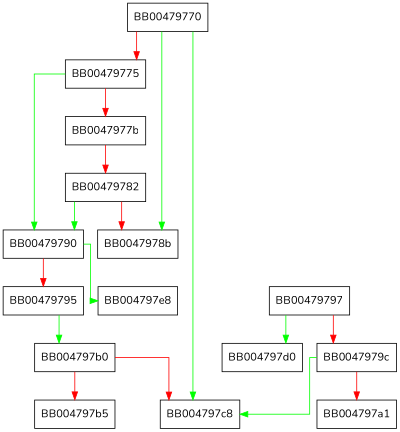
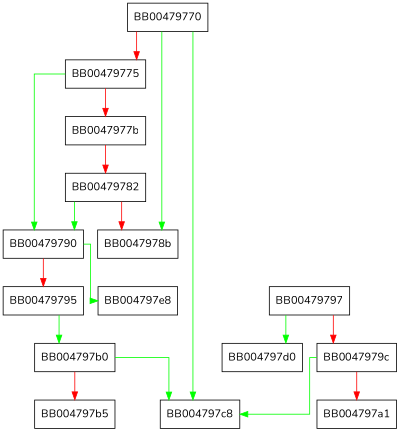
(159, 358) -> (159, 358)
